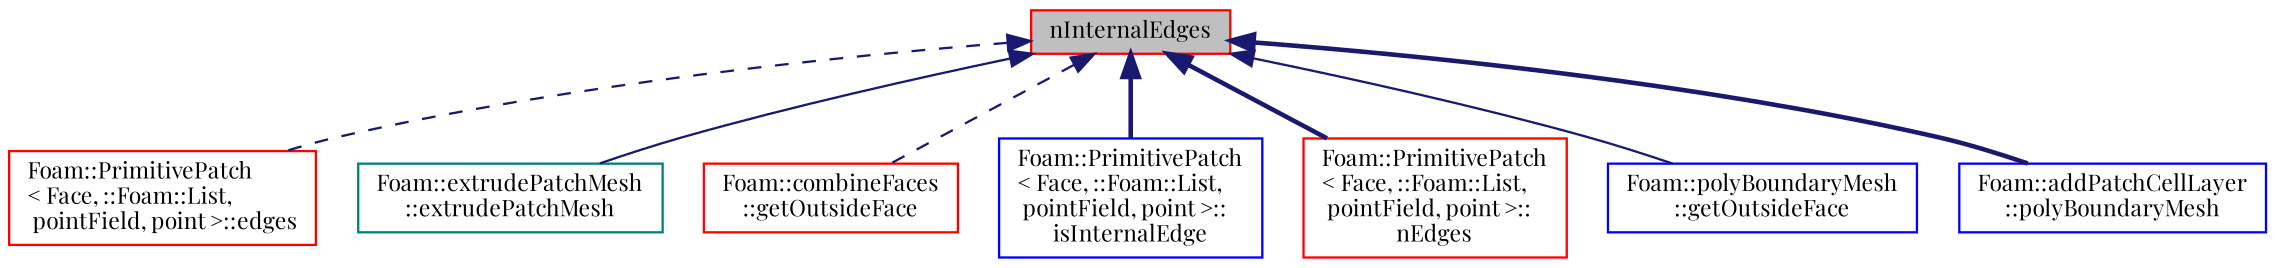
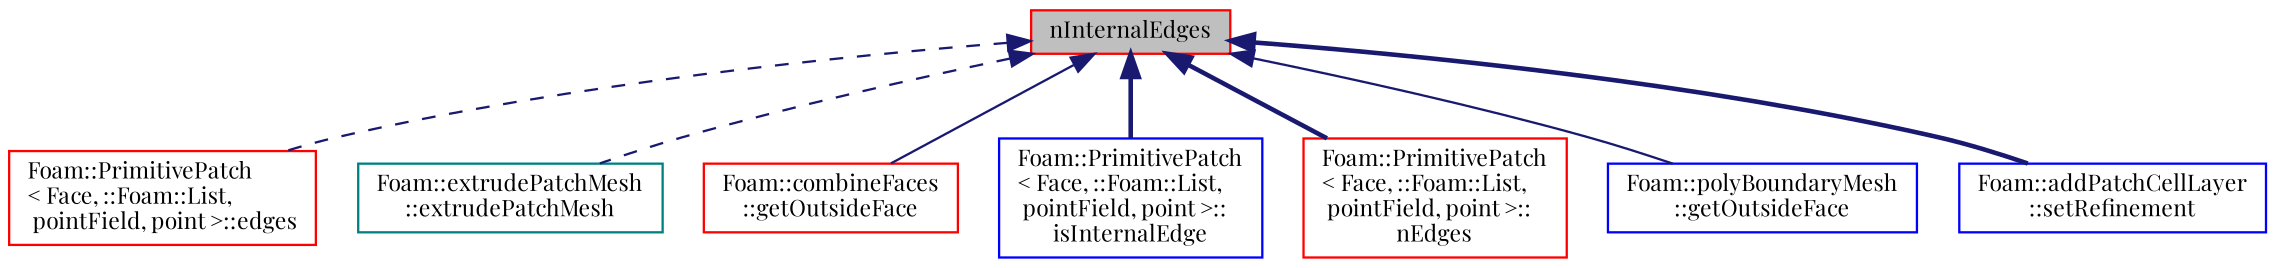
(803, 105) -> (803, 105)
(982, 114) -> (982, 114)
(2113, 198) -> (2113, 198)
